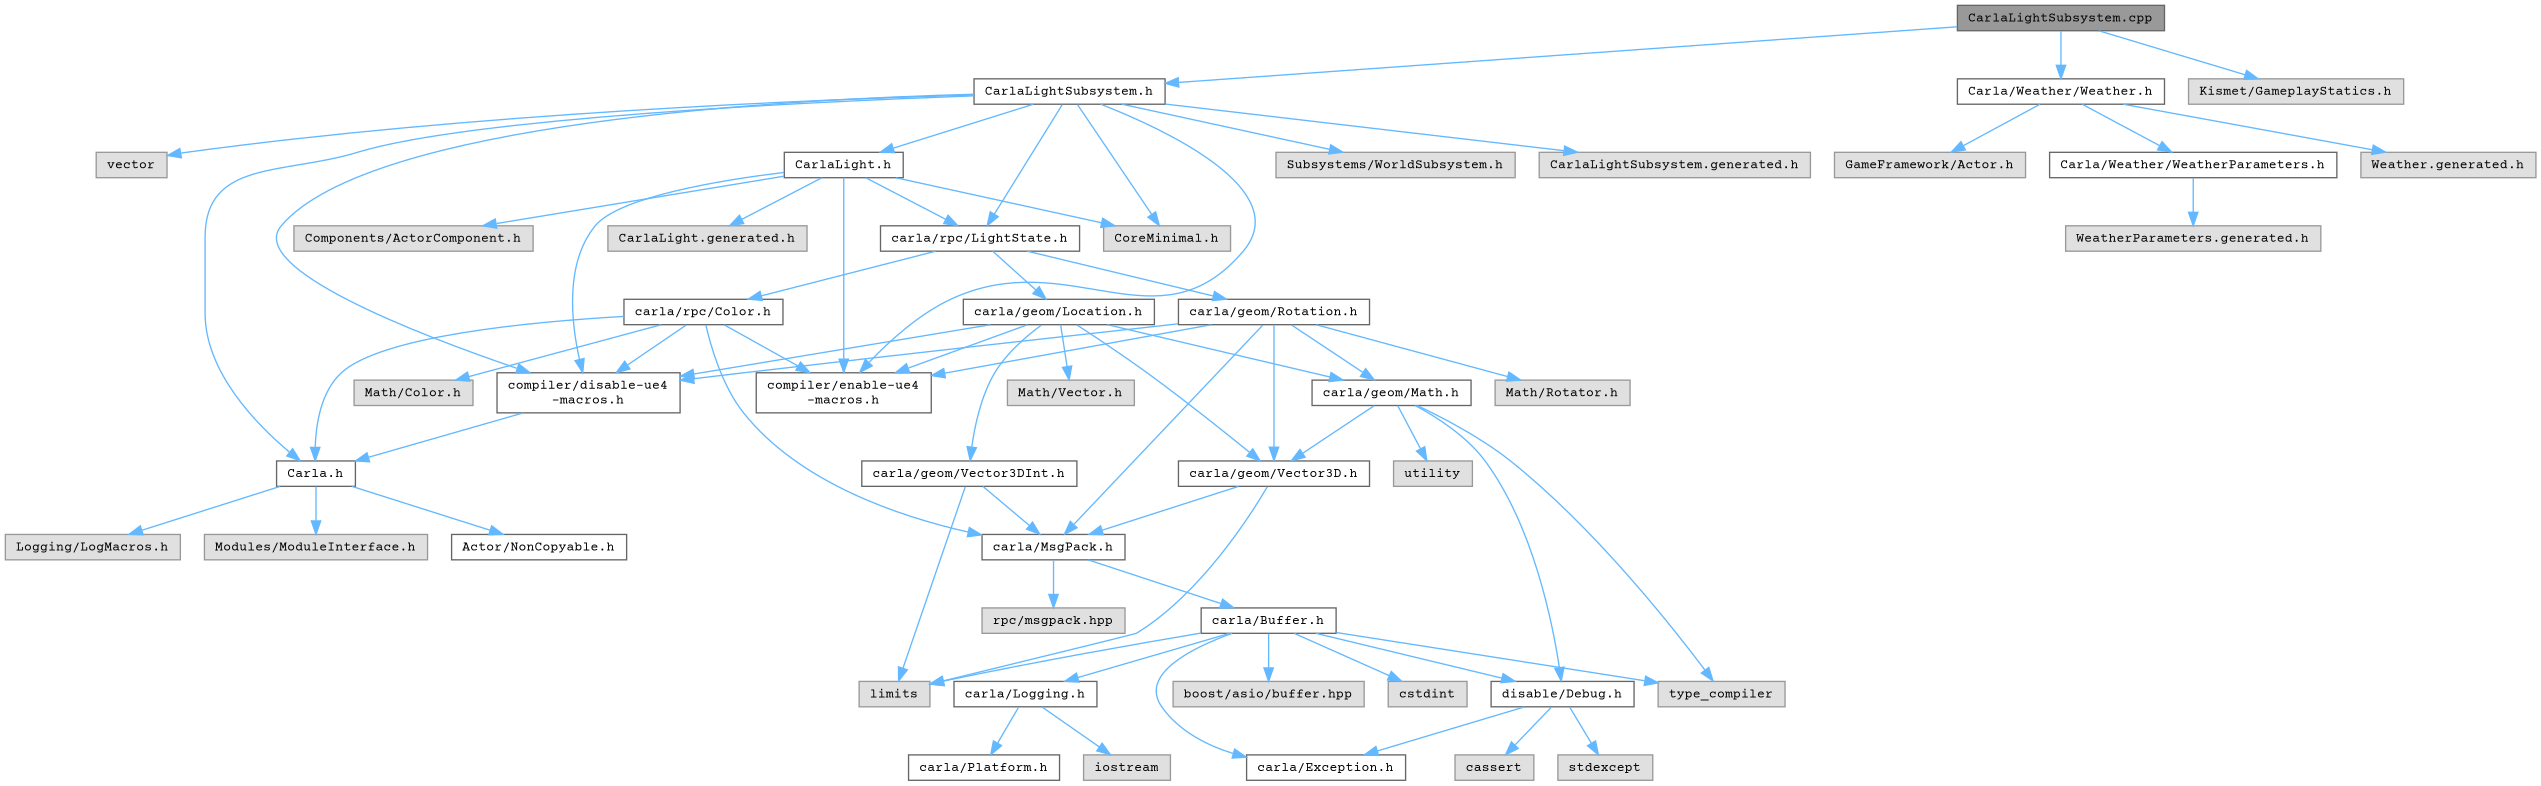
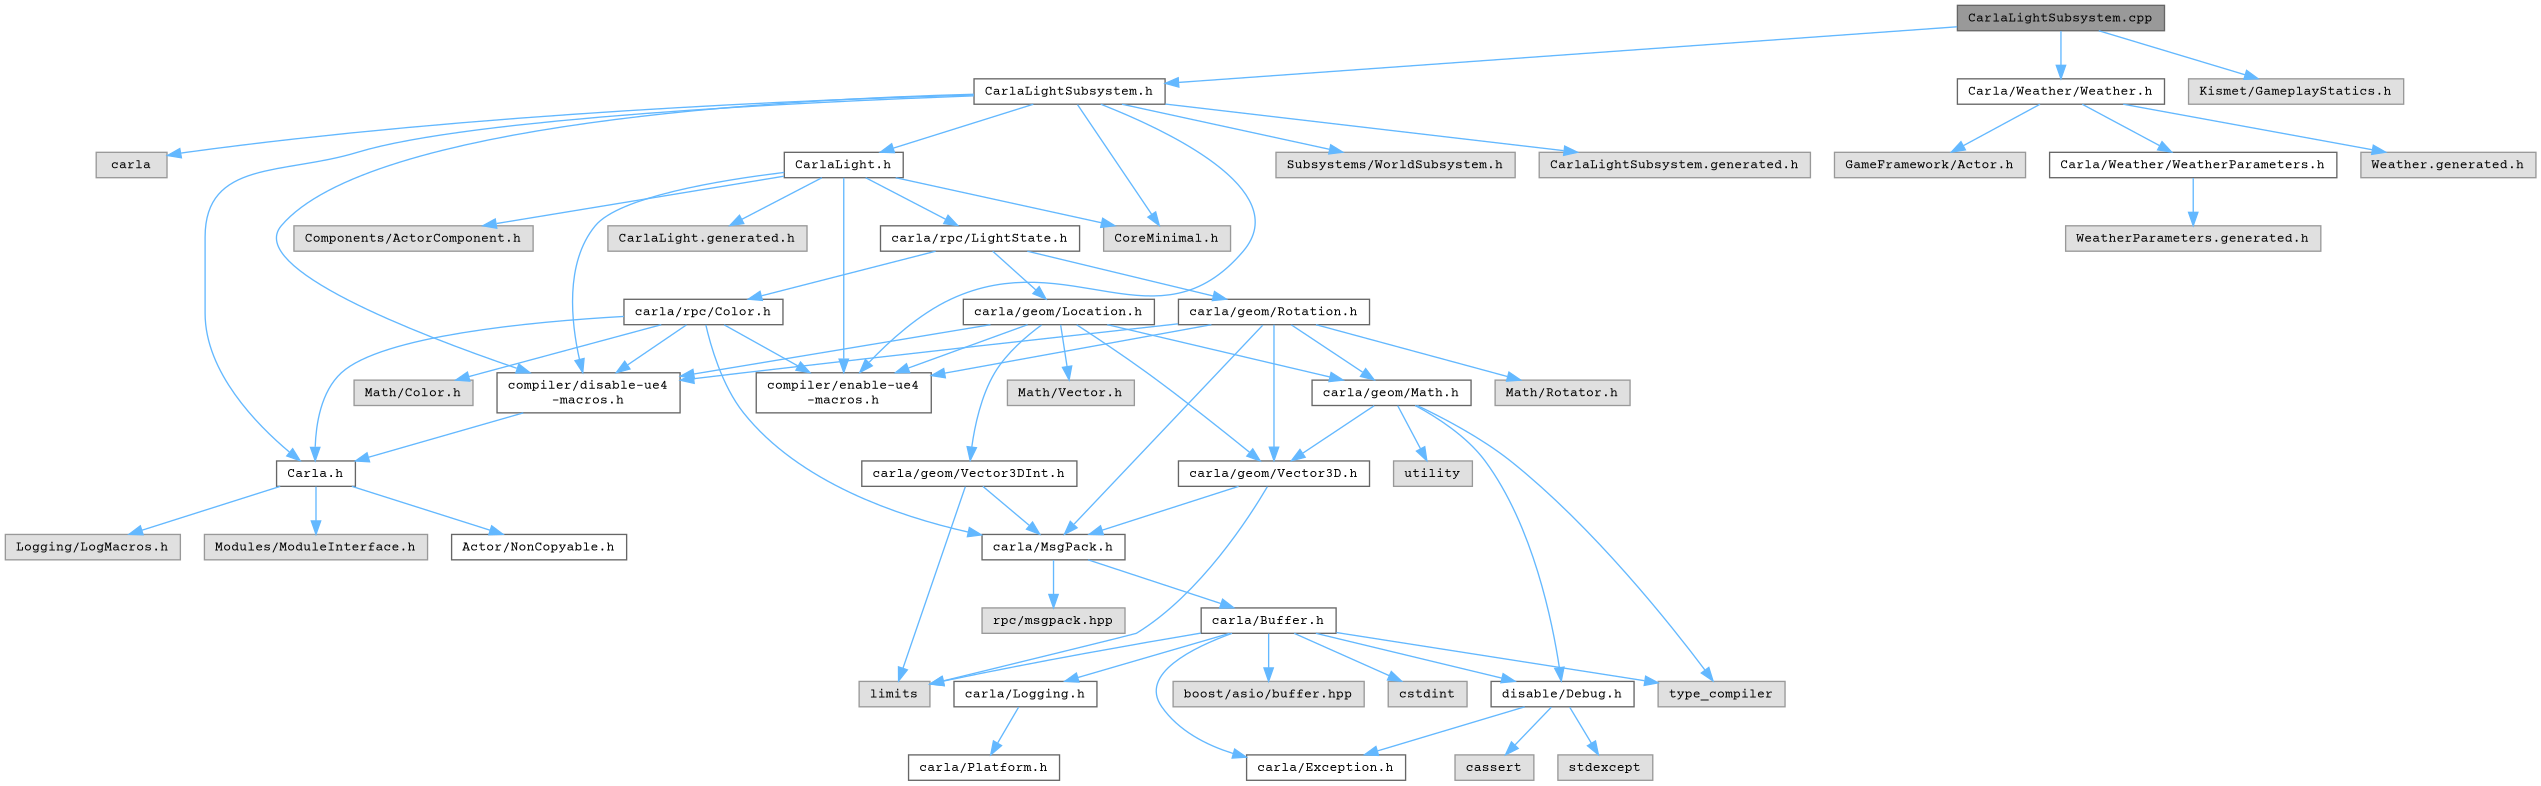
(1028, 159) -> none
(132, 165) -> (132, 165)
(1127, 768) -> none
